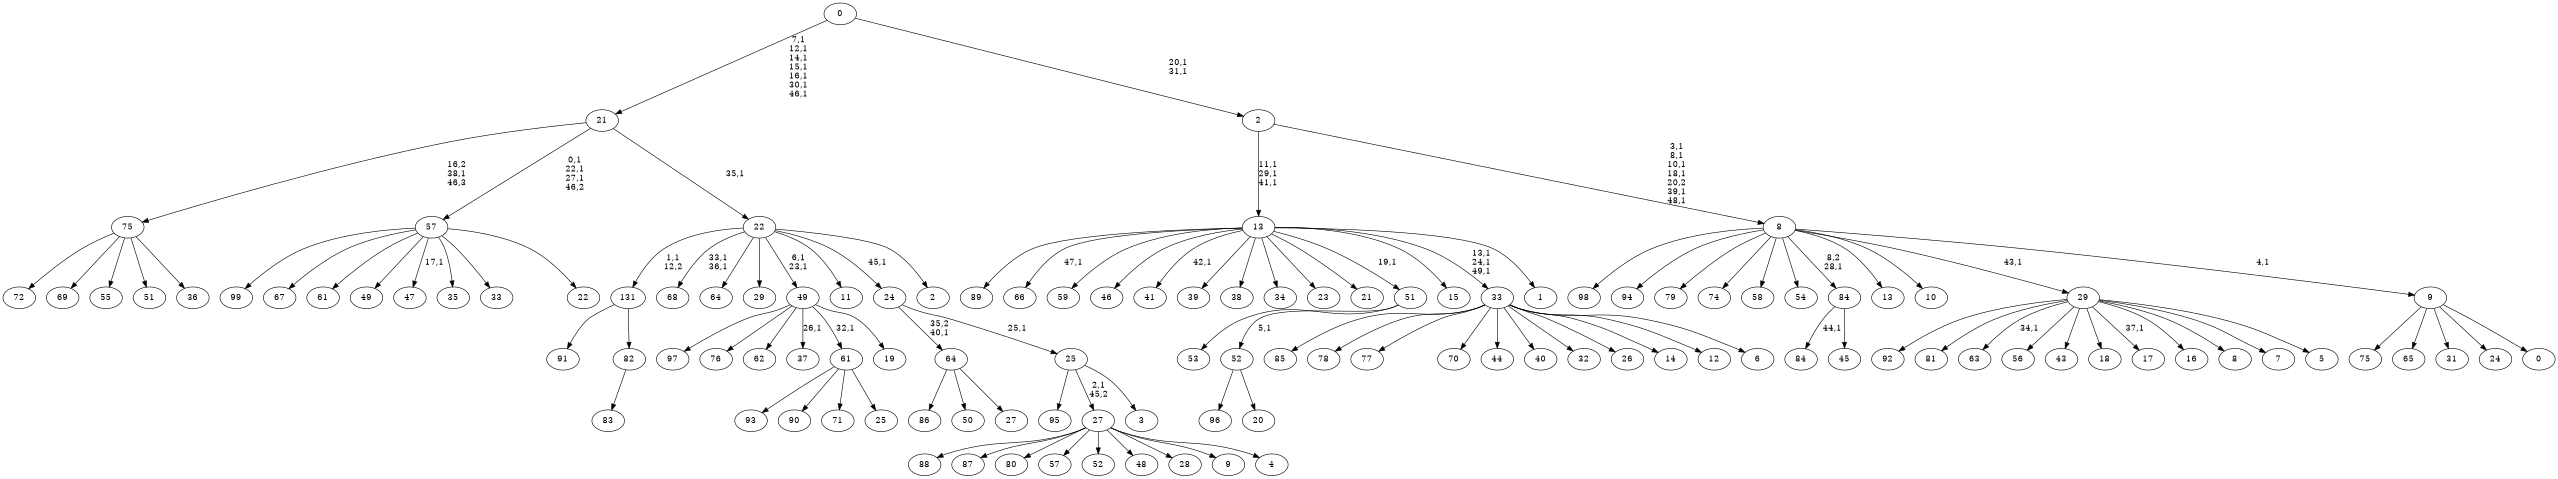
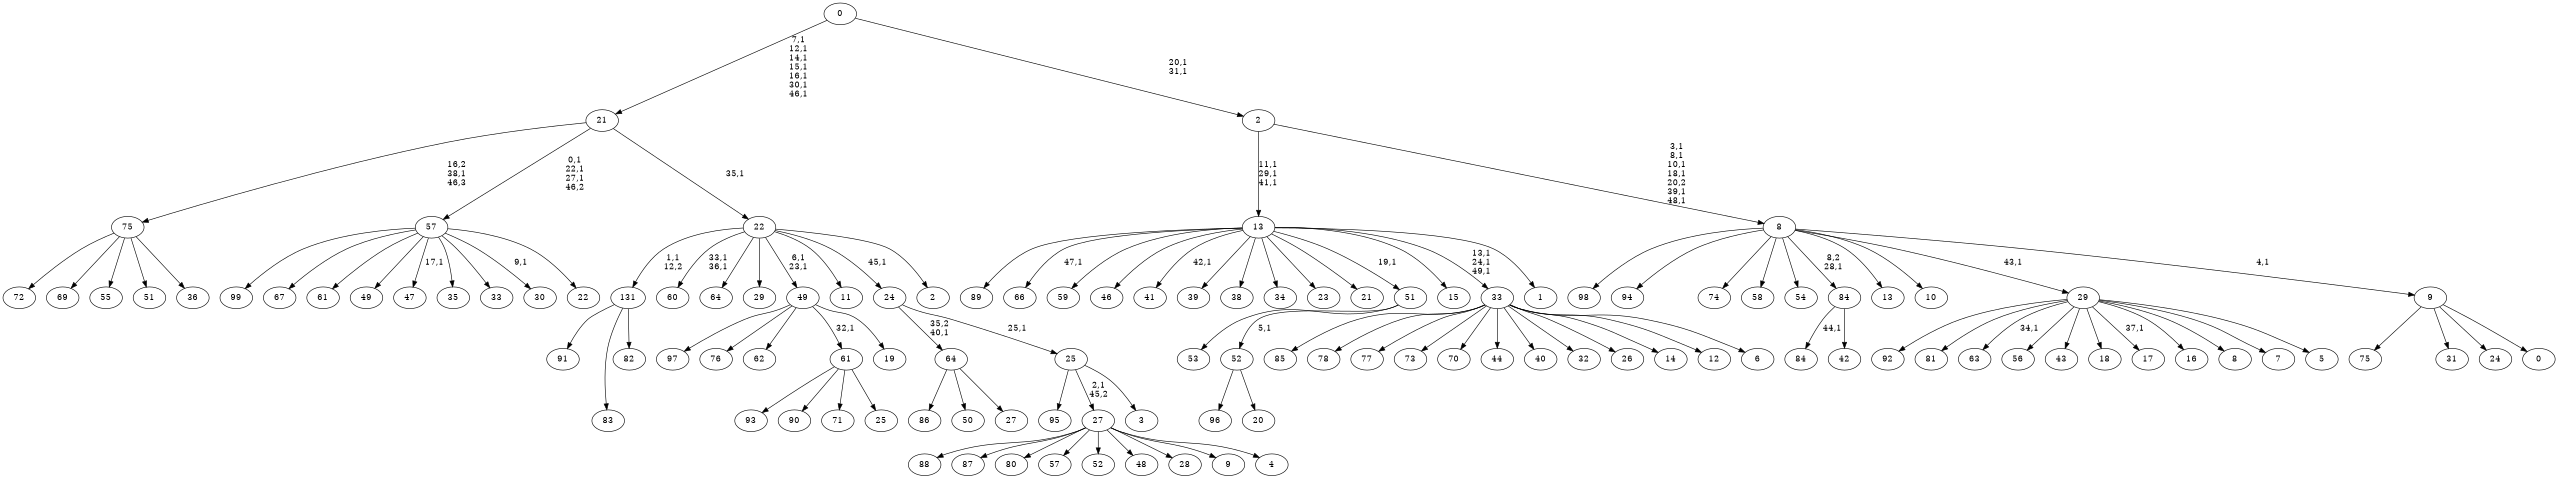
none -> (540, 298)
(673, 298) -> (673, 298)
(1671, 298) -> none
(803, 359) -> none
none -> (1410, 359)
(1844, 359) -> (1844, 359)
(2409, 359) -> none
(620, 387) -> (607, 354)
